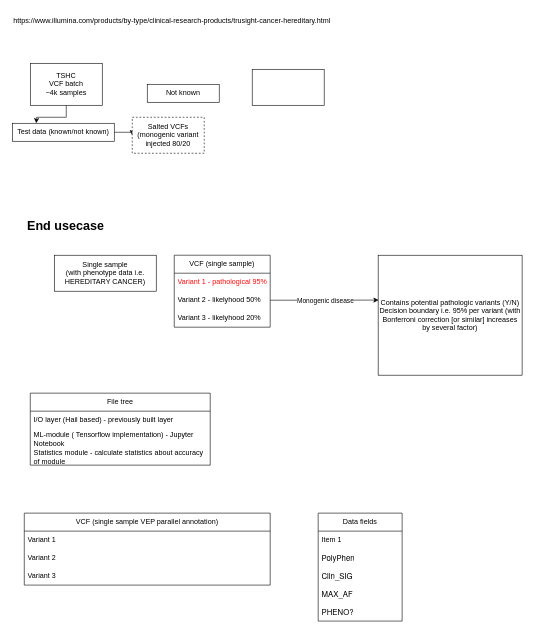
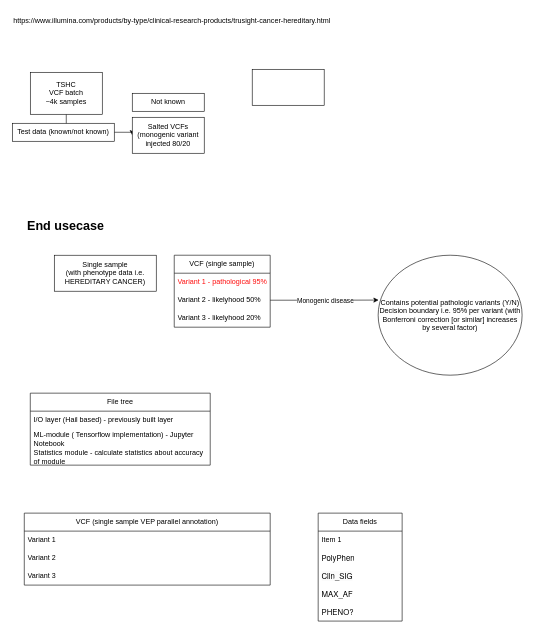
(66, 84) -> (66, 93)
(183, 93) -> (168, 102)
(168, 135) -> (168, 135)
(450, 315) -> (450, 315)
